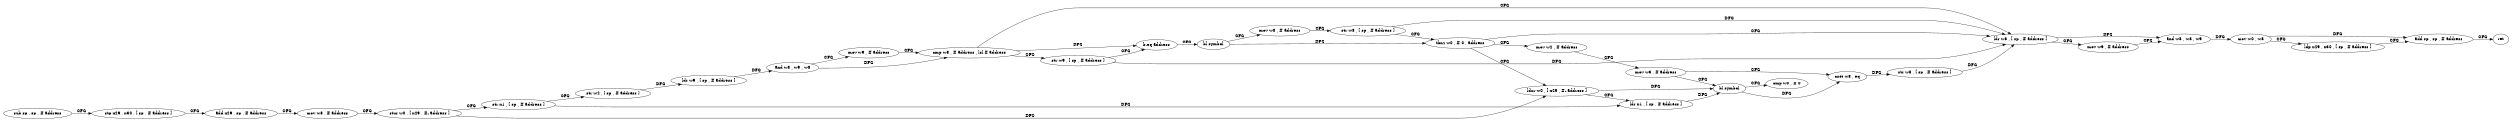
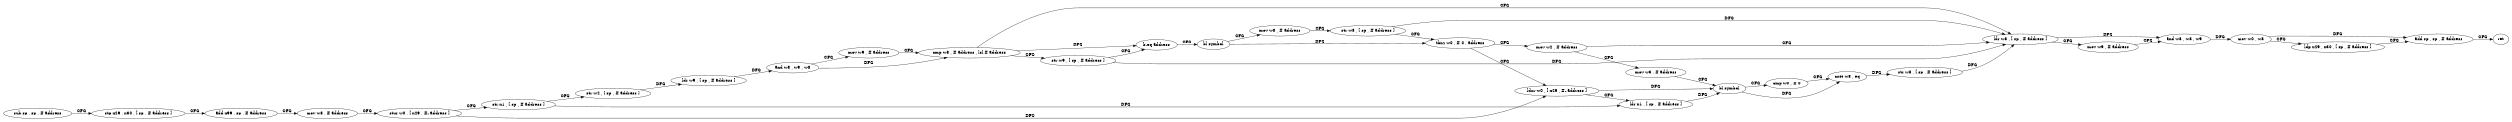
(1736, 34) -> (1787, 45)
(1756, 72) -> (1816, 80)
(241, 113) -> (241, 113)
